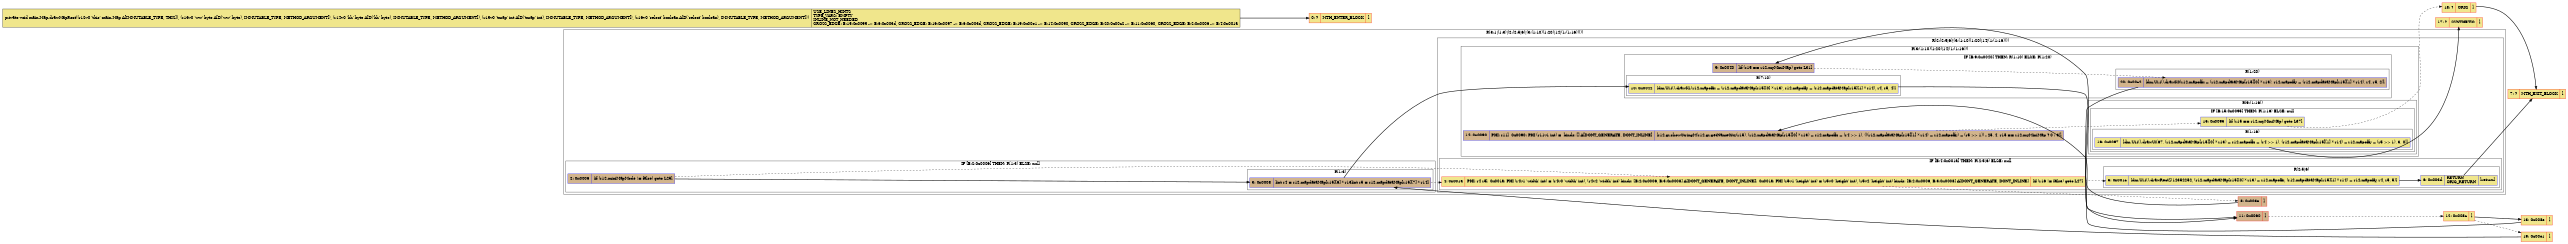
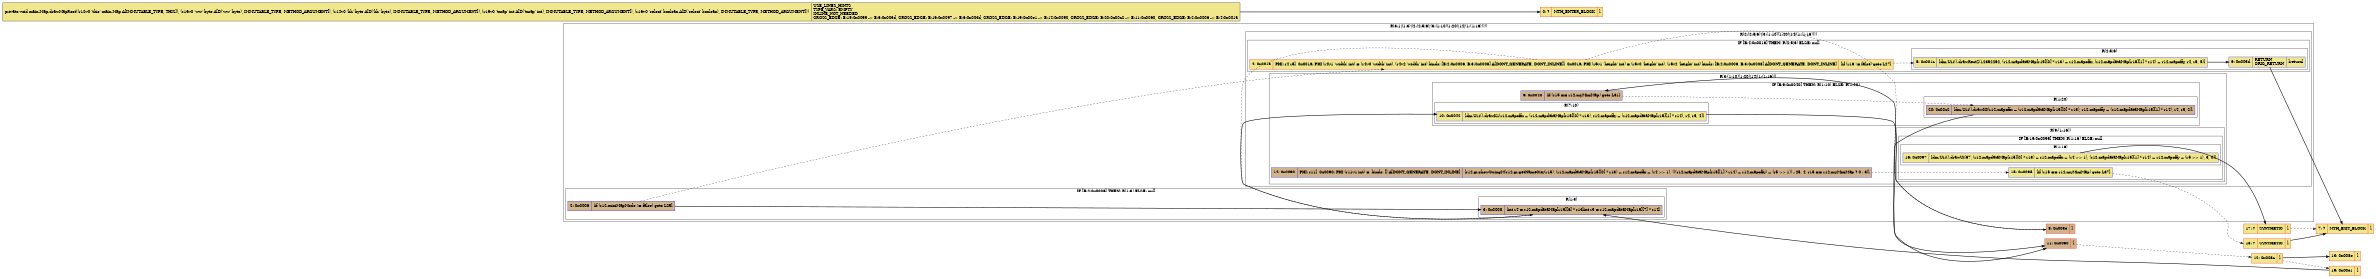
(2463, 8) -> (2271, 243)
(1435, 182) -> (1241, 110)
(2111, 228) -> none
none -> (2302, 229)
